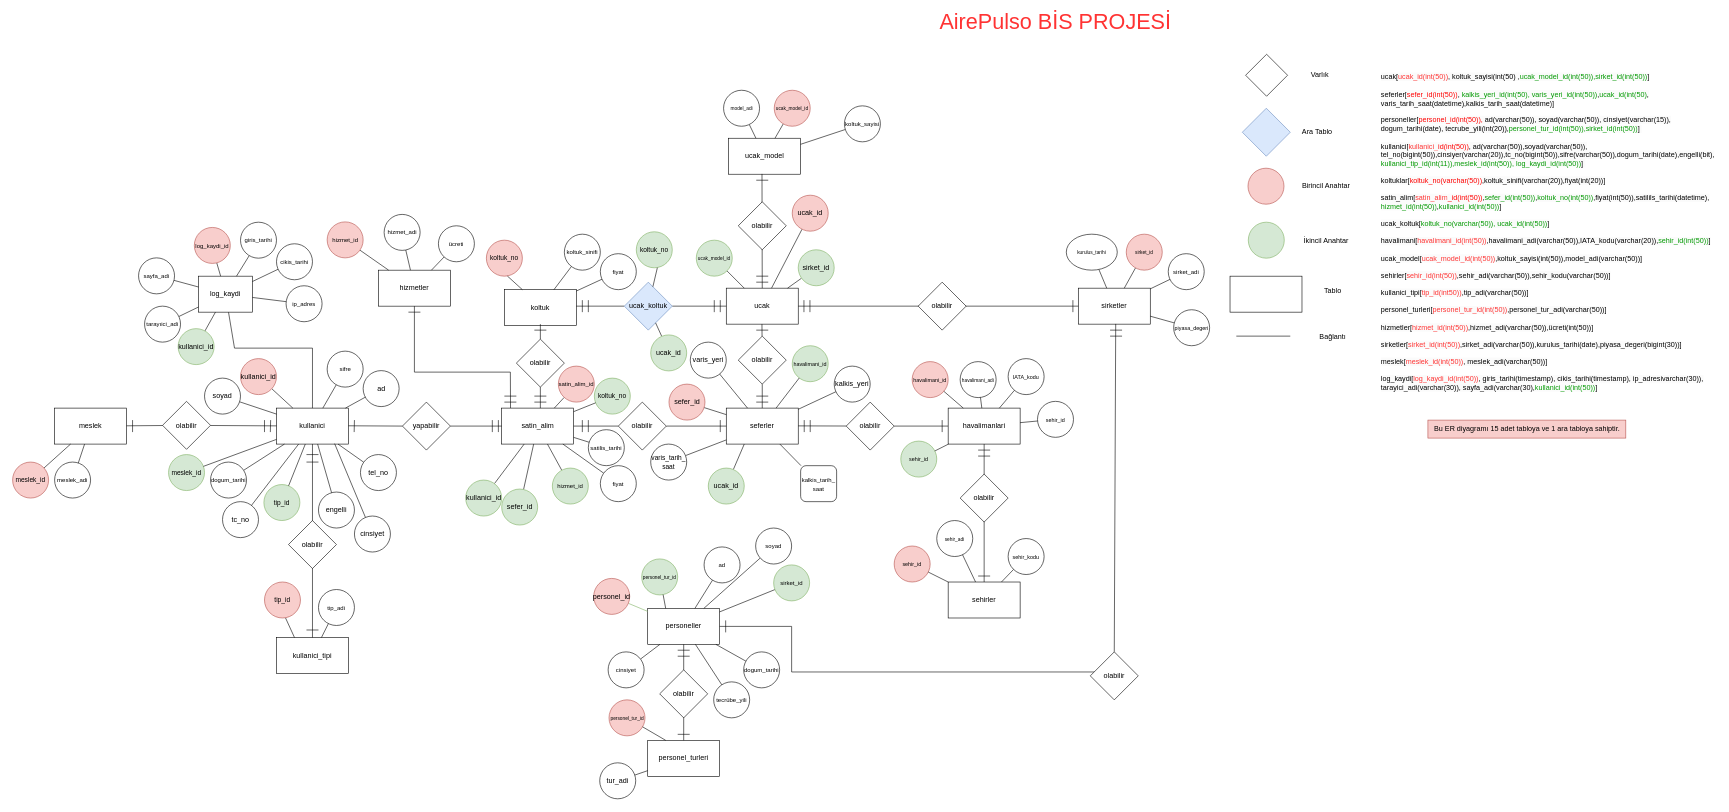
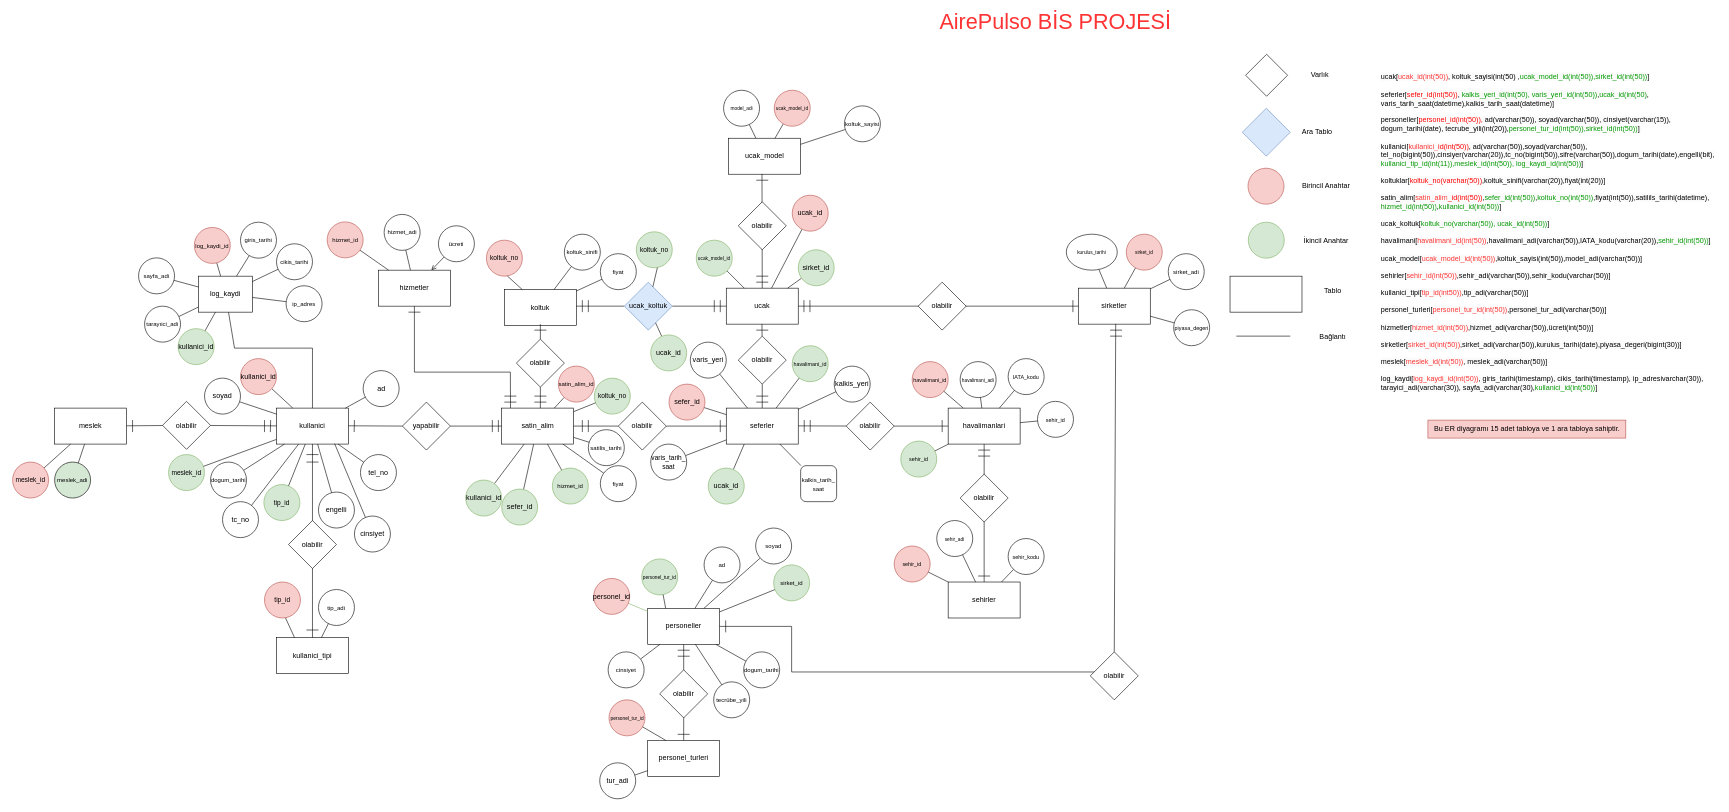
(433, 268) -> (434, 267)
(345, 369) -> none
(329, 397) -> none
(72, 480) -> (72, 480)
